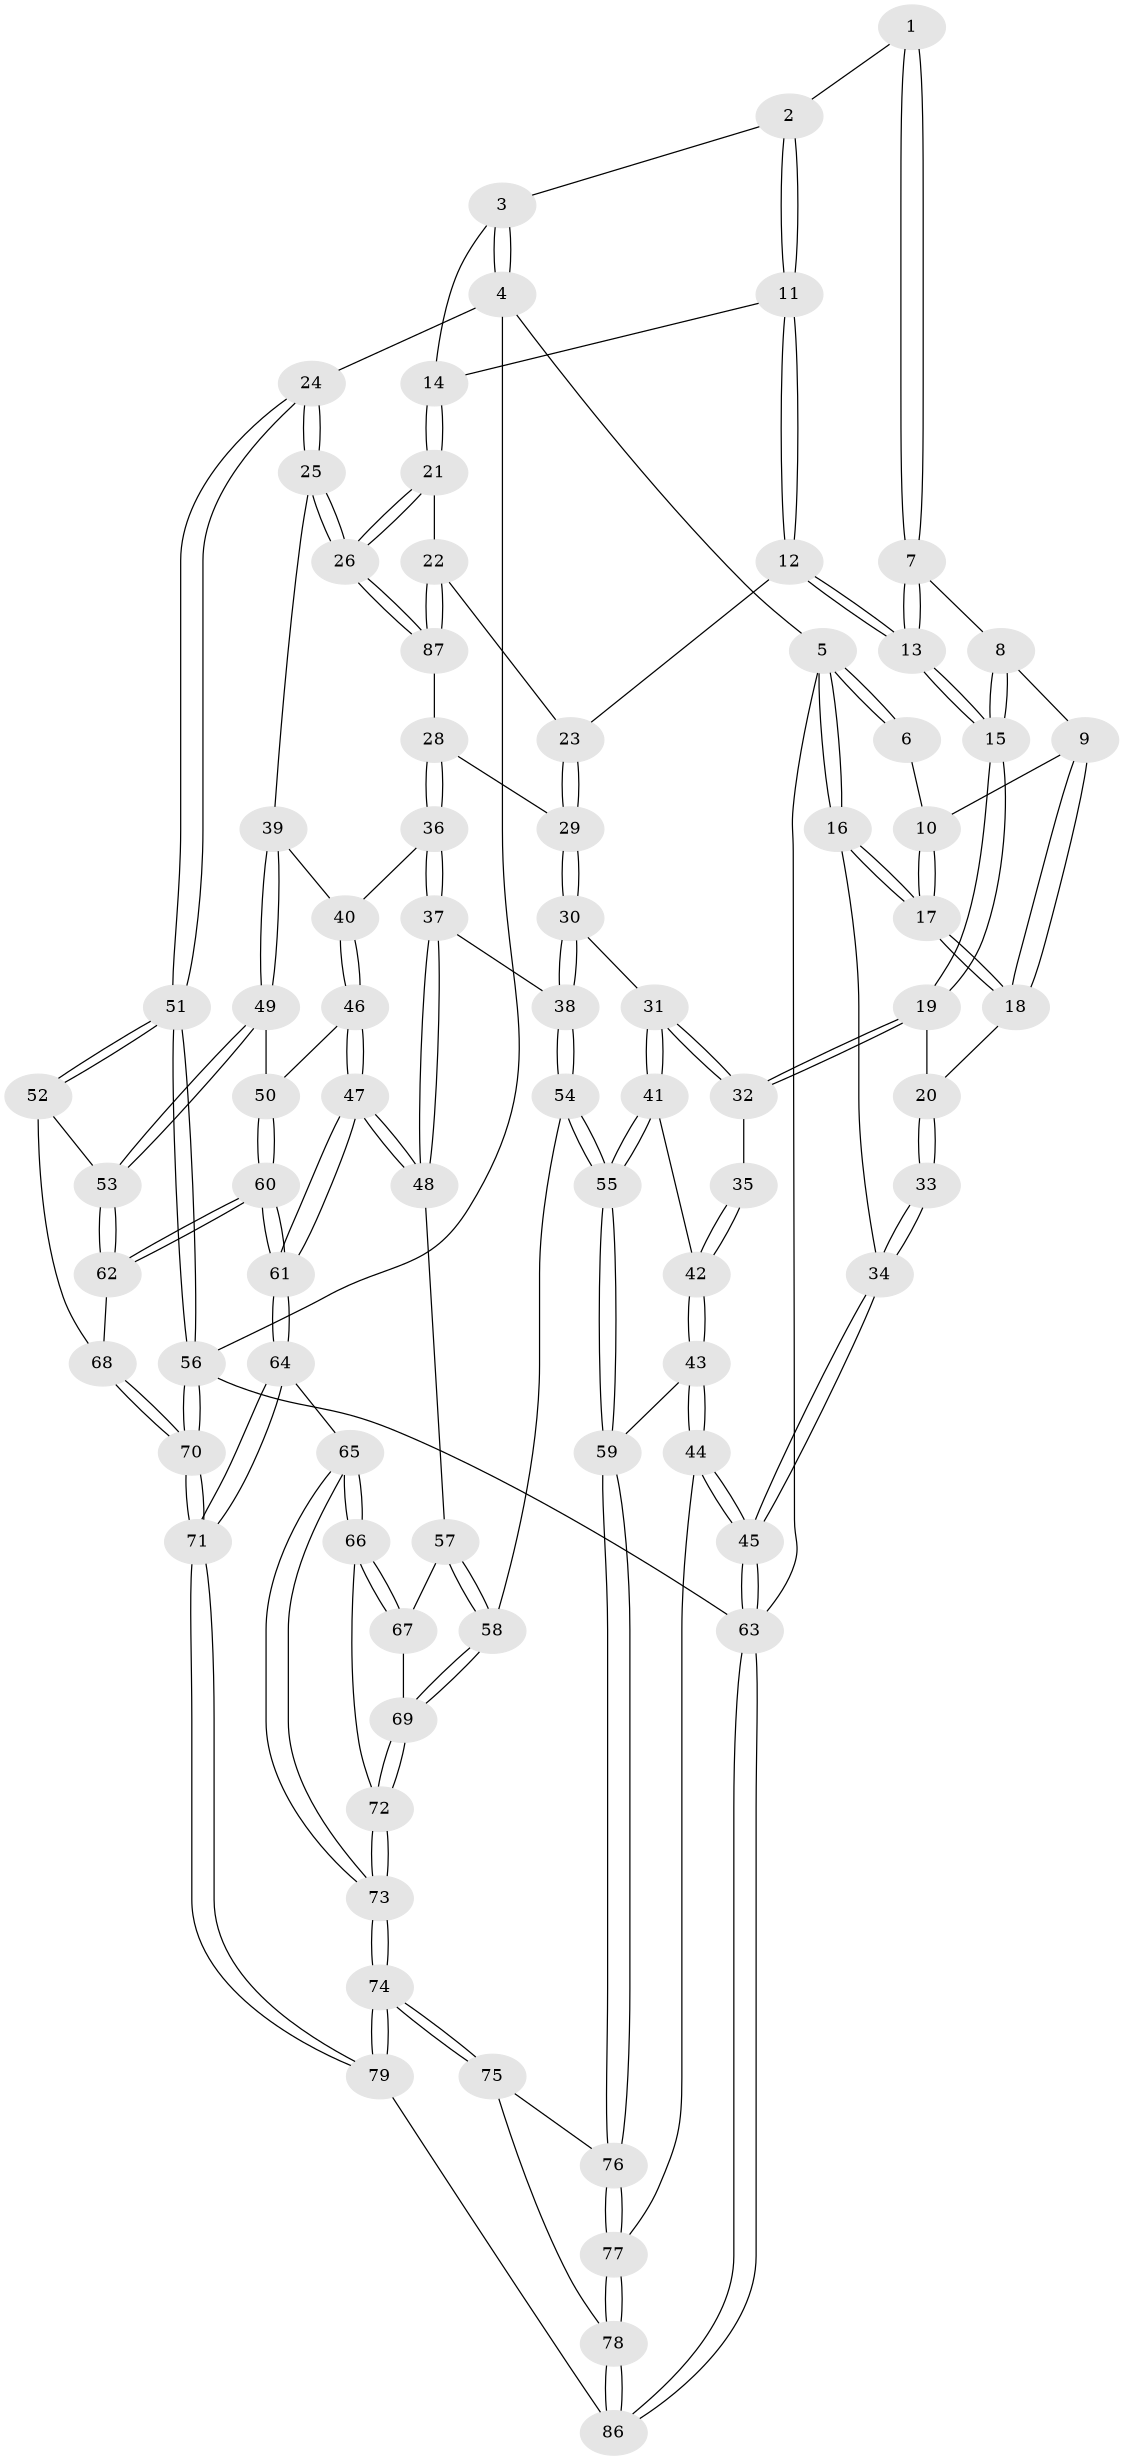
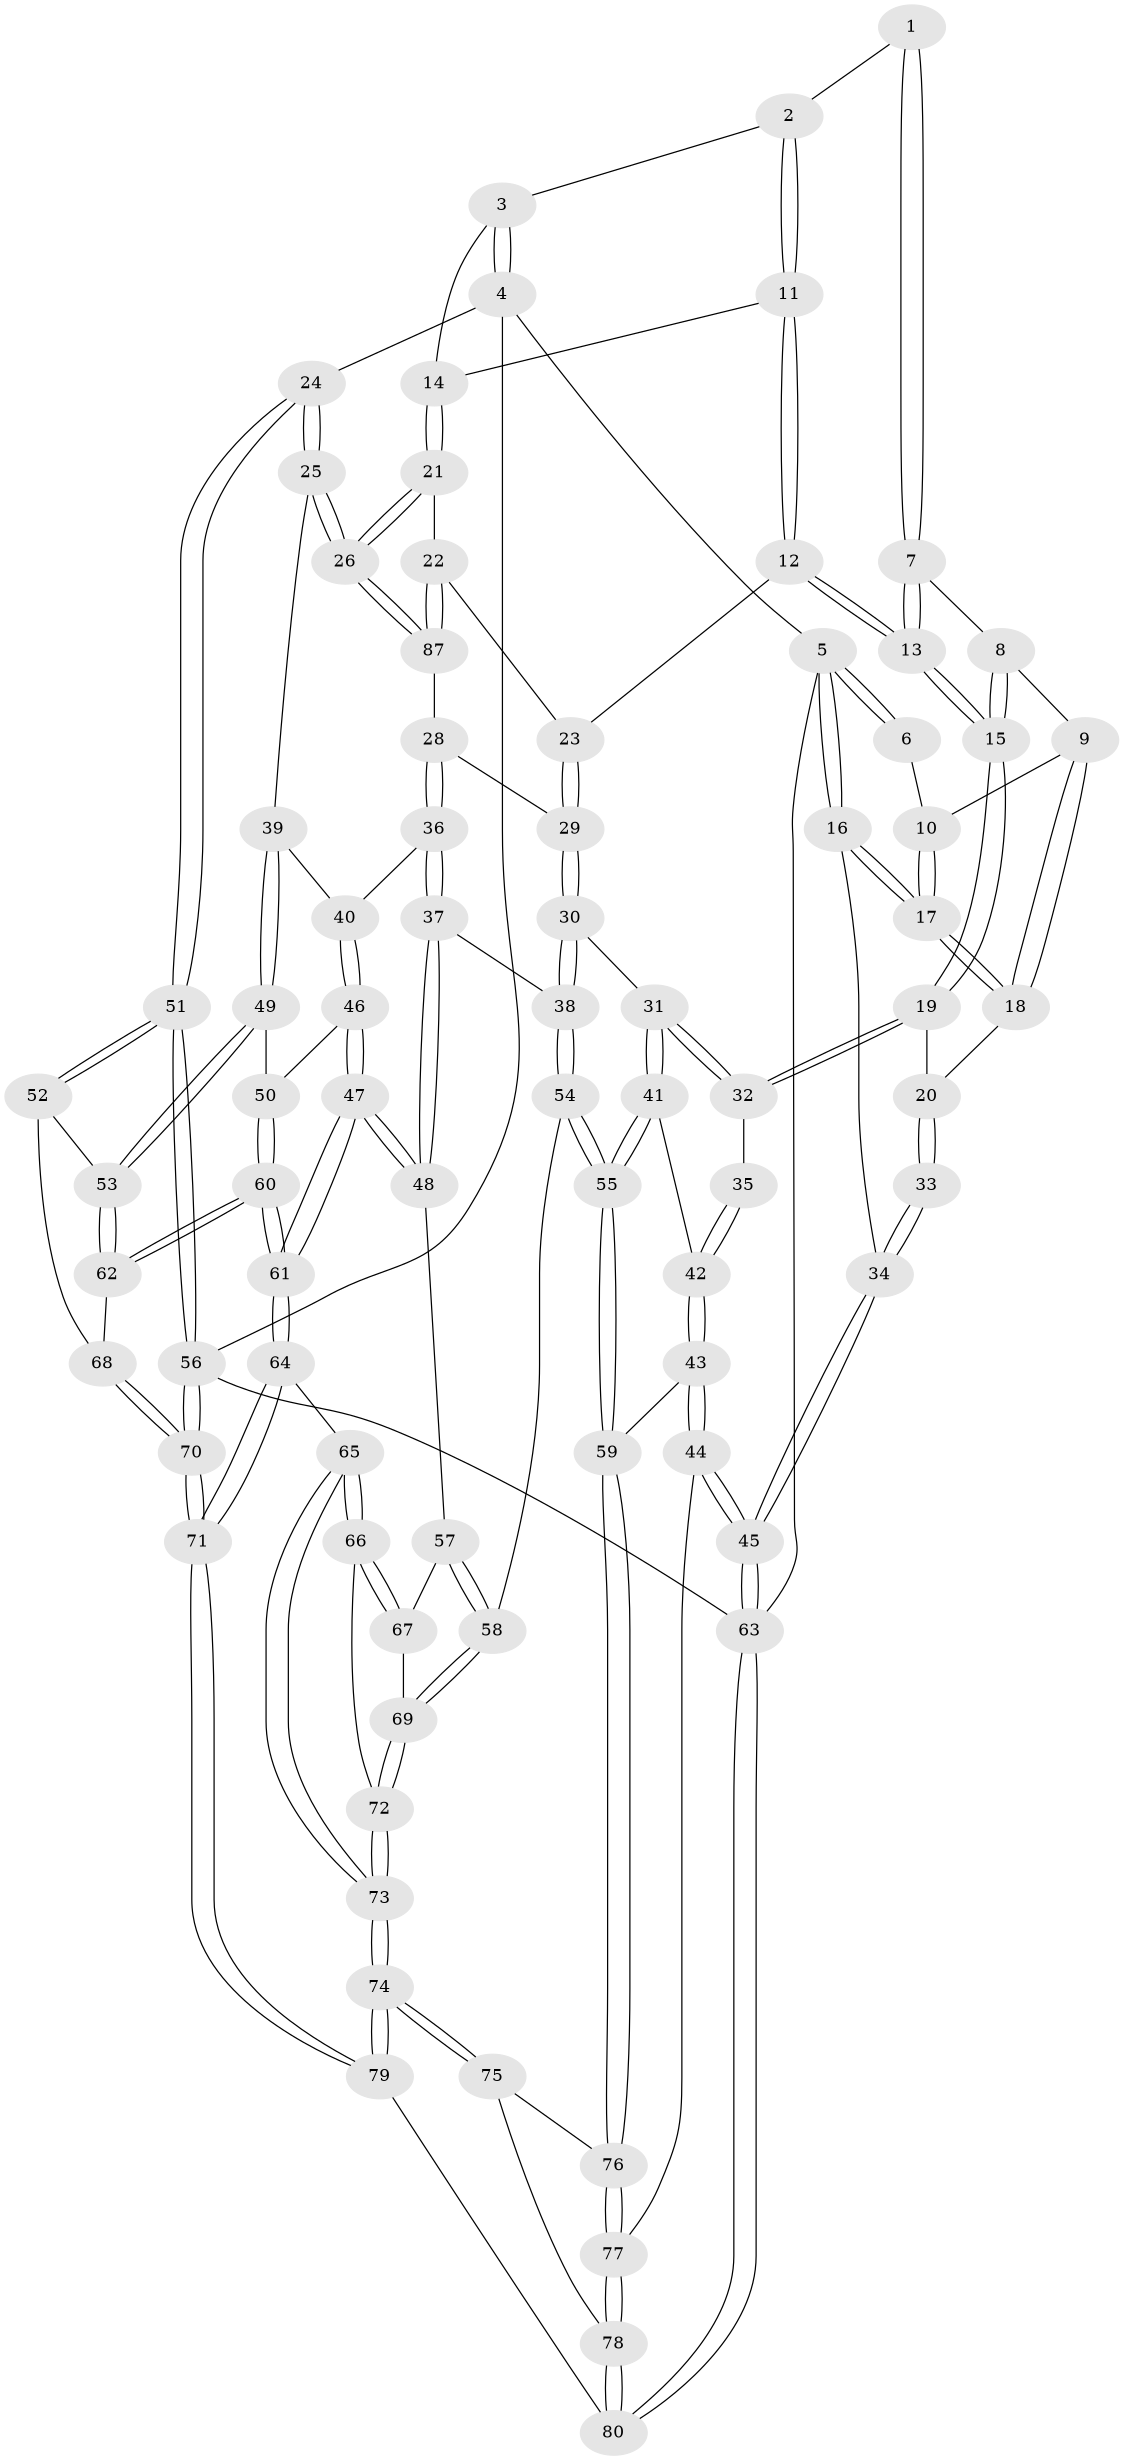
(614, 2433) -> (614, 2433)
